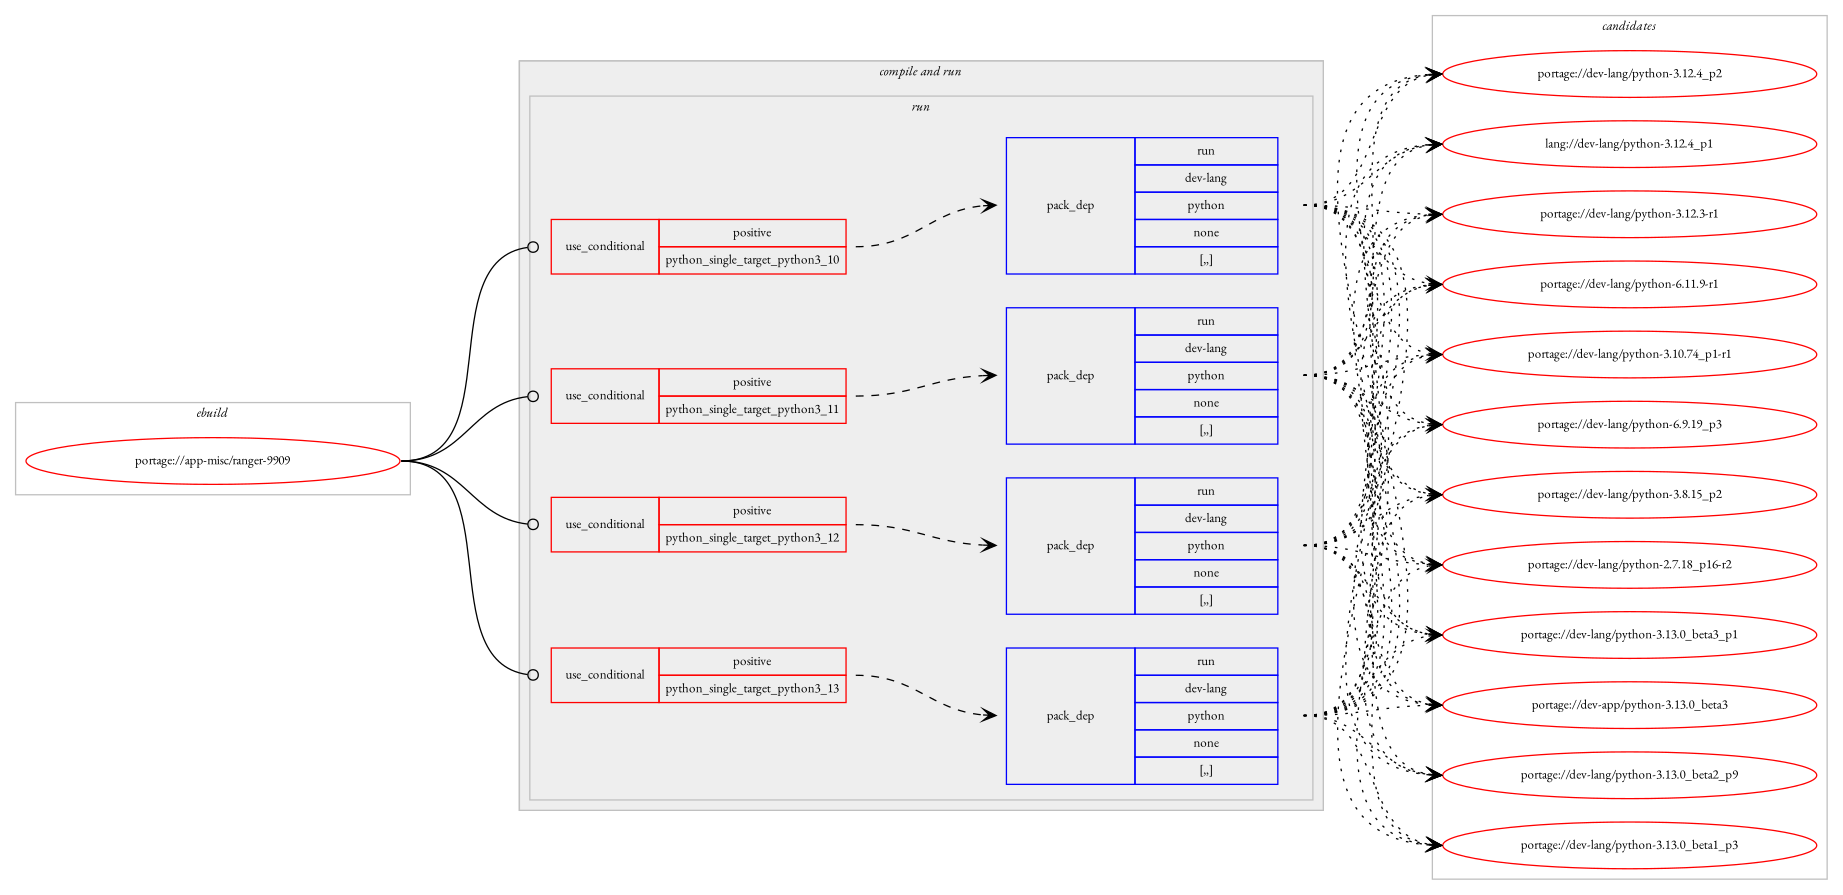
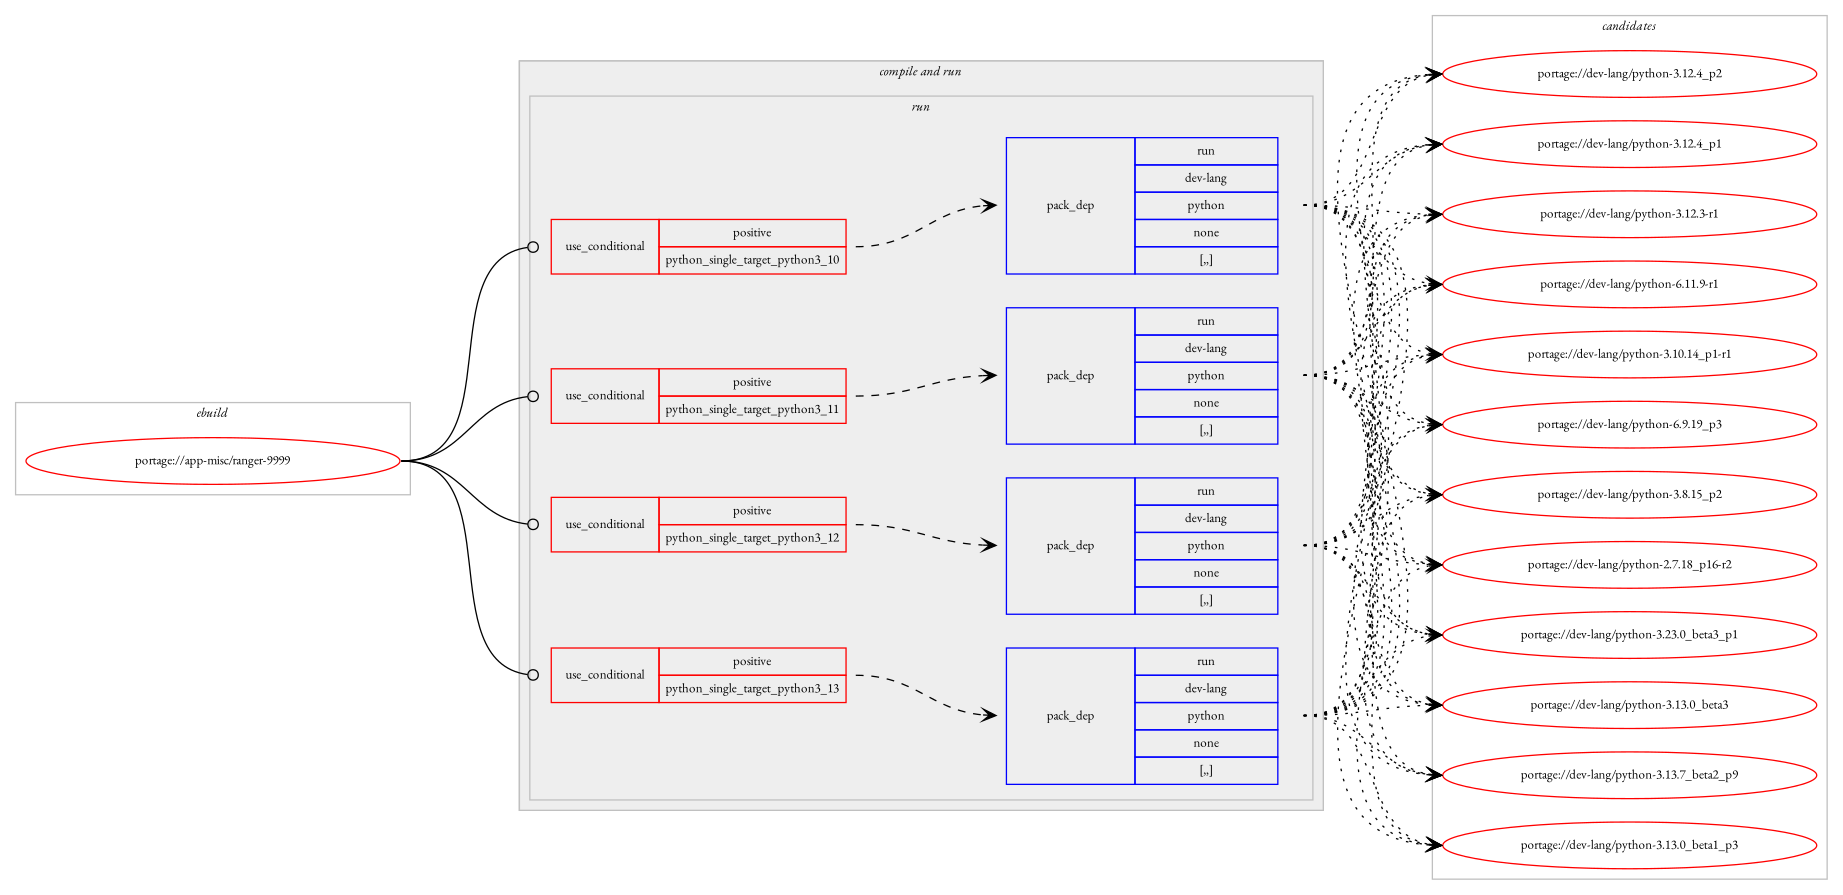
(1630, 144) -> (1630, 144)
(1630, 355) -> (1630, 355)
(213, 461) -> (213, 461)
(1630, 635) -> (1630, 635)
(1630, 705) -> (1630, 705)
(1630, 775) -> (1630, 775)
